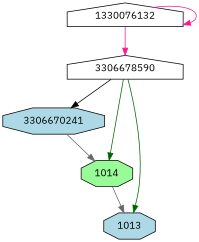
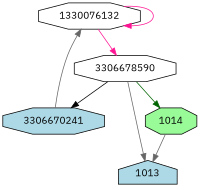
(125, 16) -> (89, 16)
(125, 69) -> (125, 69)
(139, 142) -> (135, 118)
(78, 145) -> (63, 70)
(130, 226) -> (148, 174)
